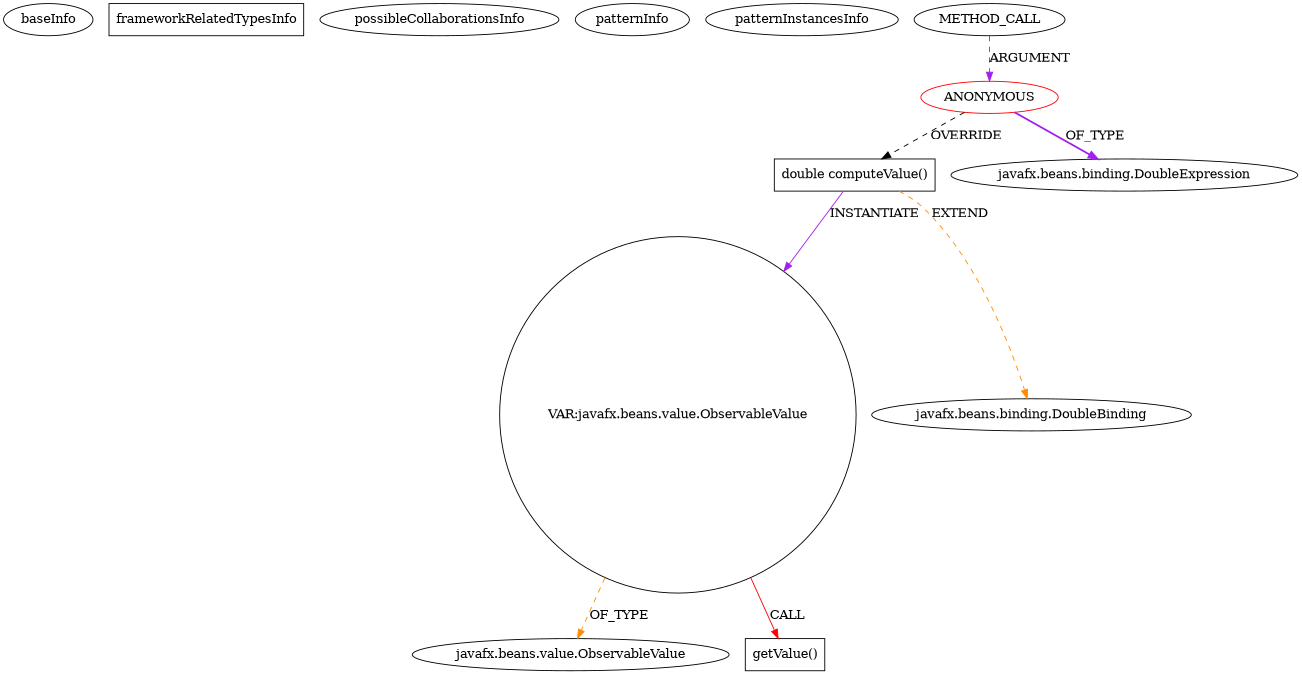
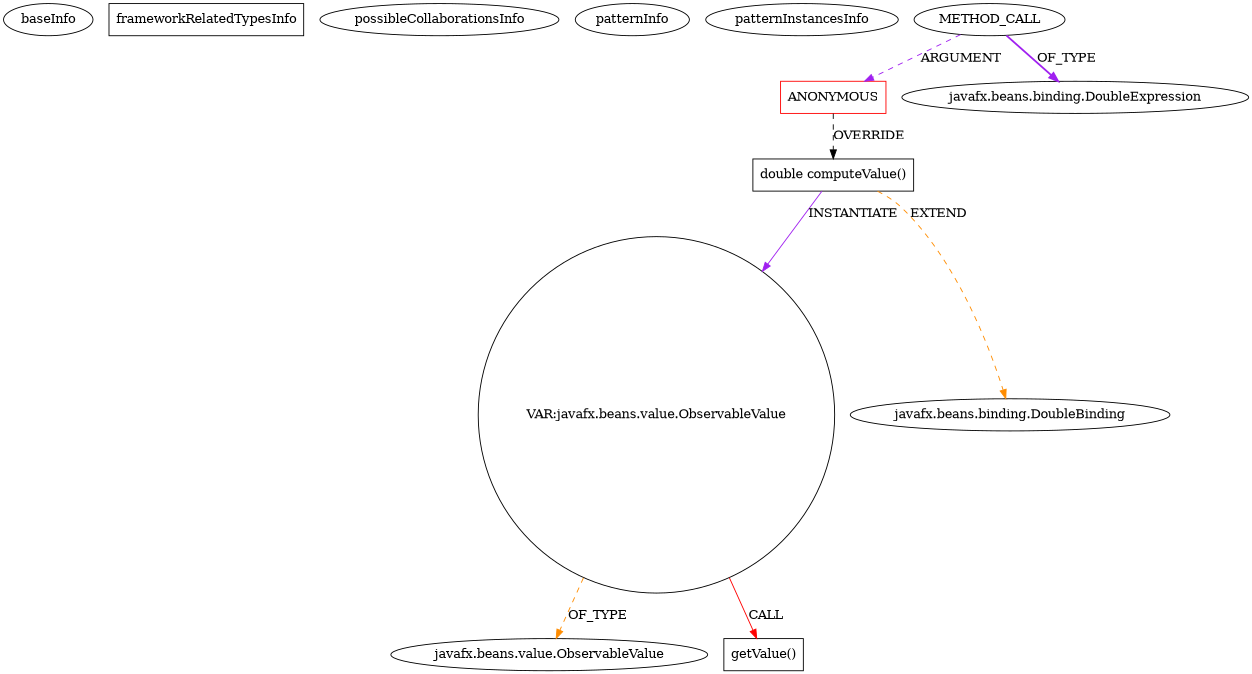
(990, 97) -> (833, 97)
(1052, 133) -> (1029, 55)
